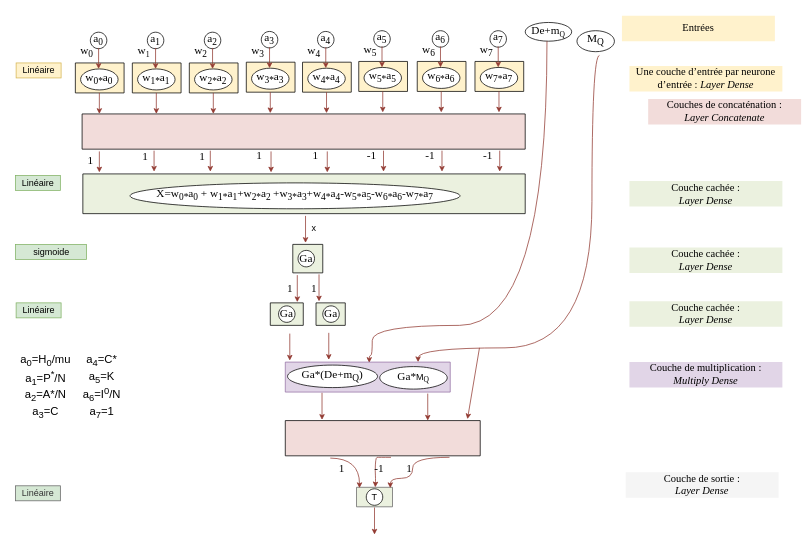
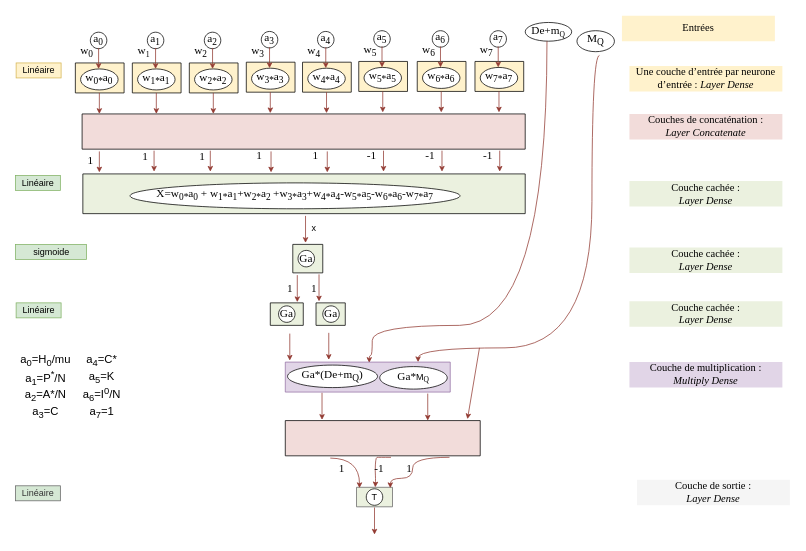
(725, 111) -> (706, 126)
(702, 485) -> (714, 492)
